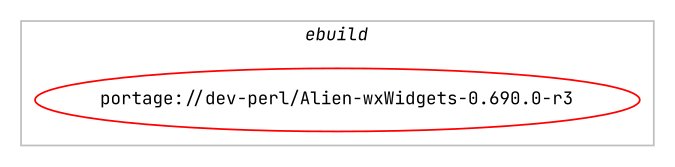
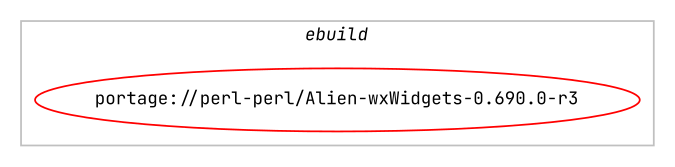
(337, 100) -> (337, 100)
